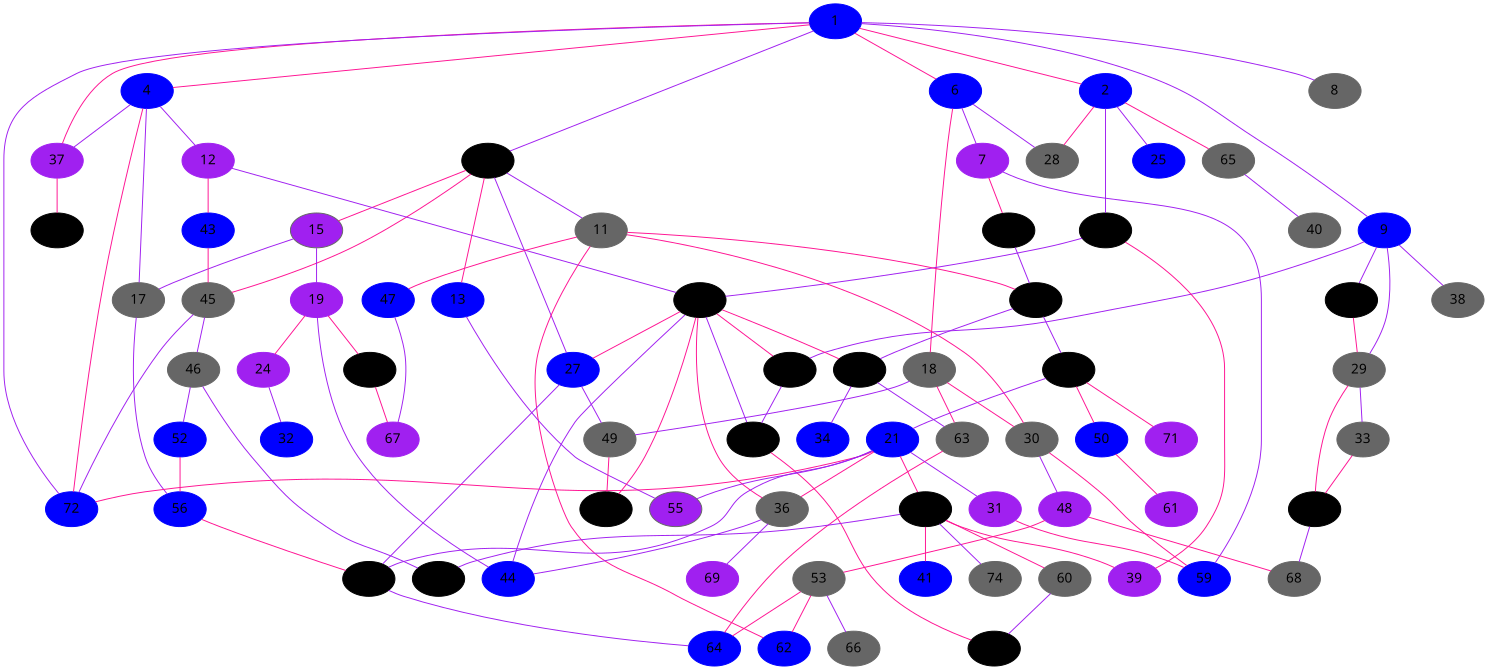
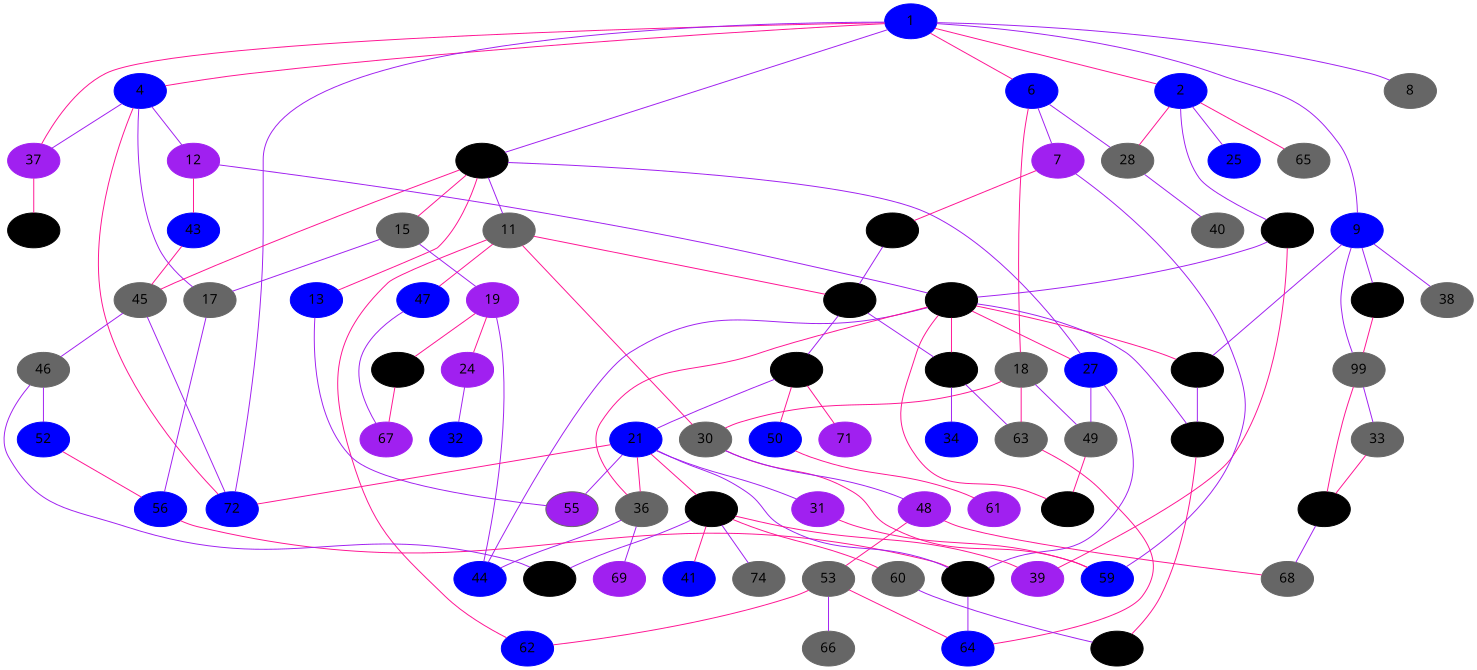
(1271, 195) -> (1173, 196)
(317, 230) -> (403, 230)
(1359, 370) -> (1359, 370)
